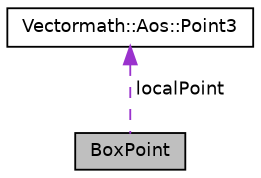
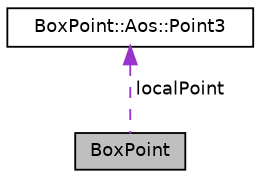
(130, 28) -> (130, 28)
